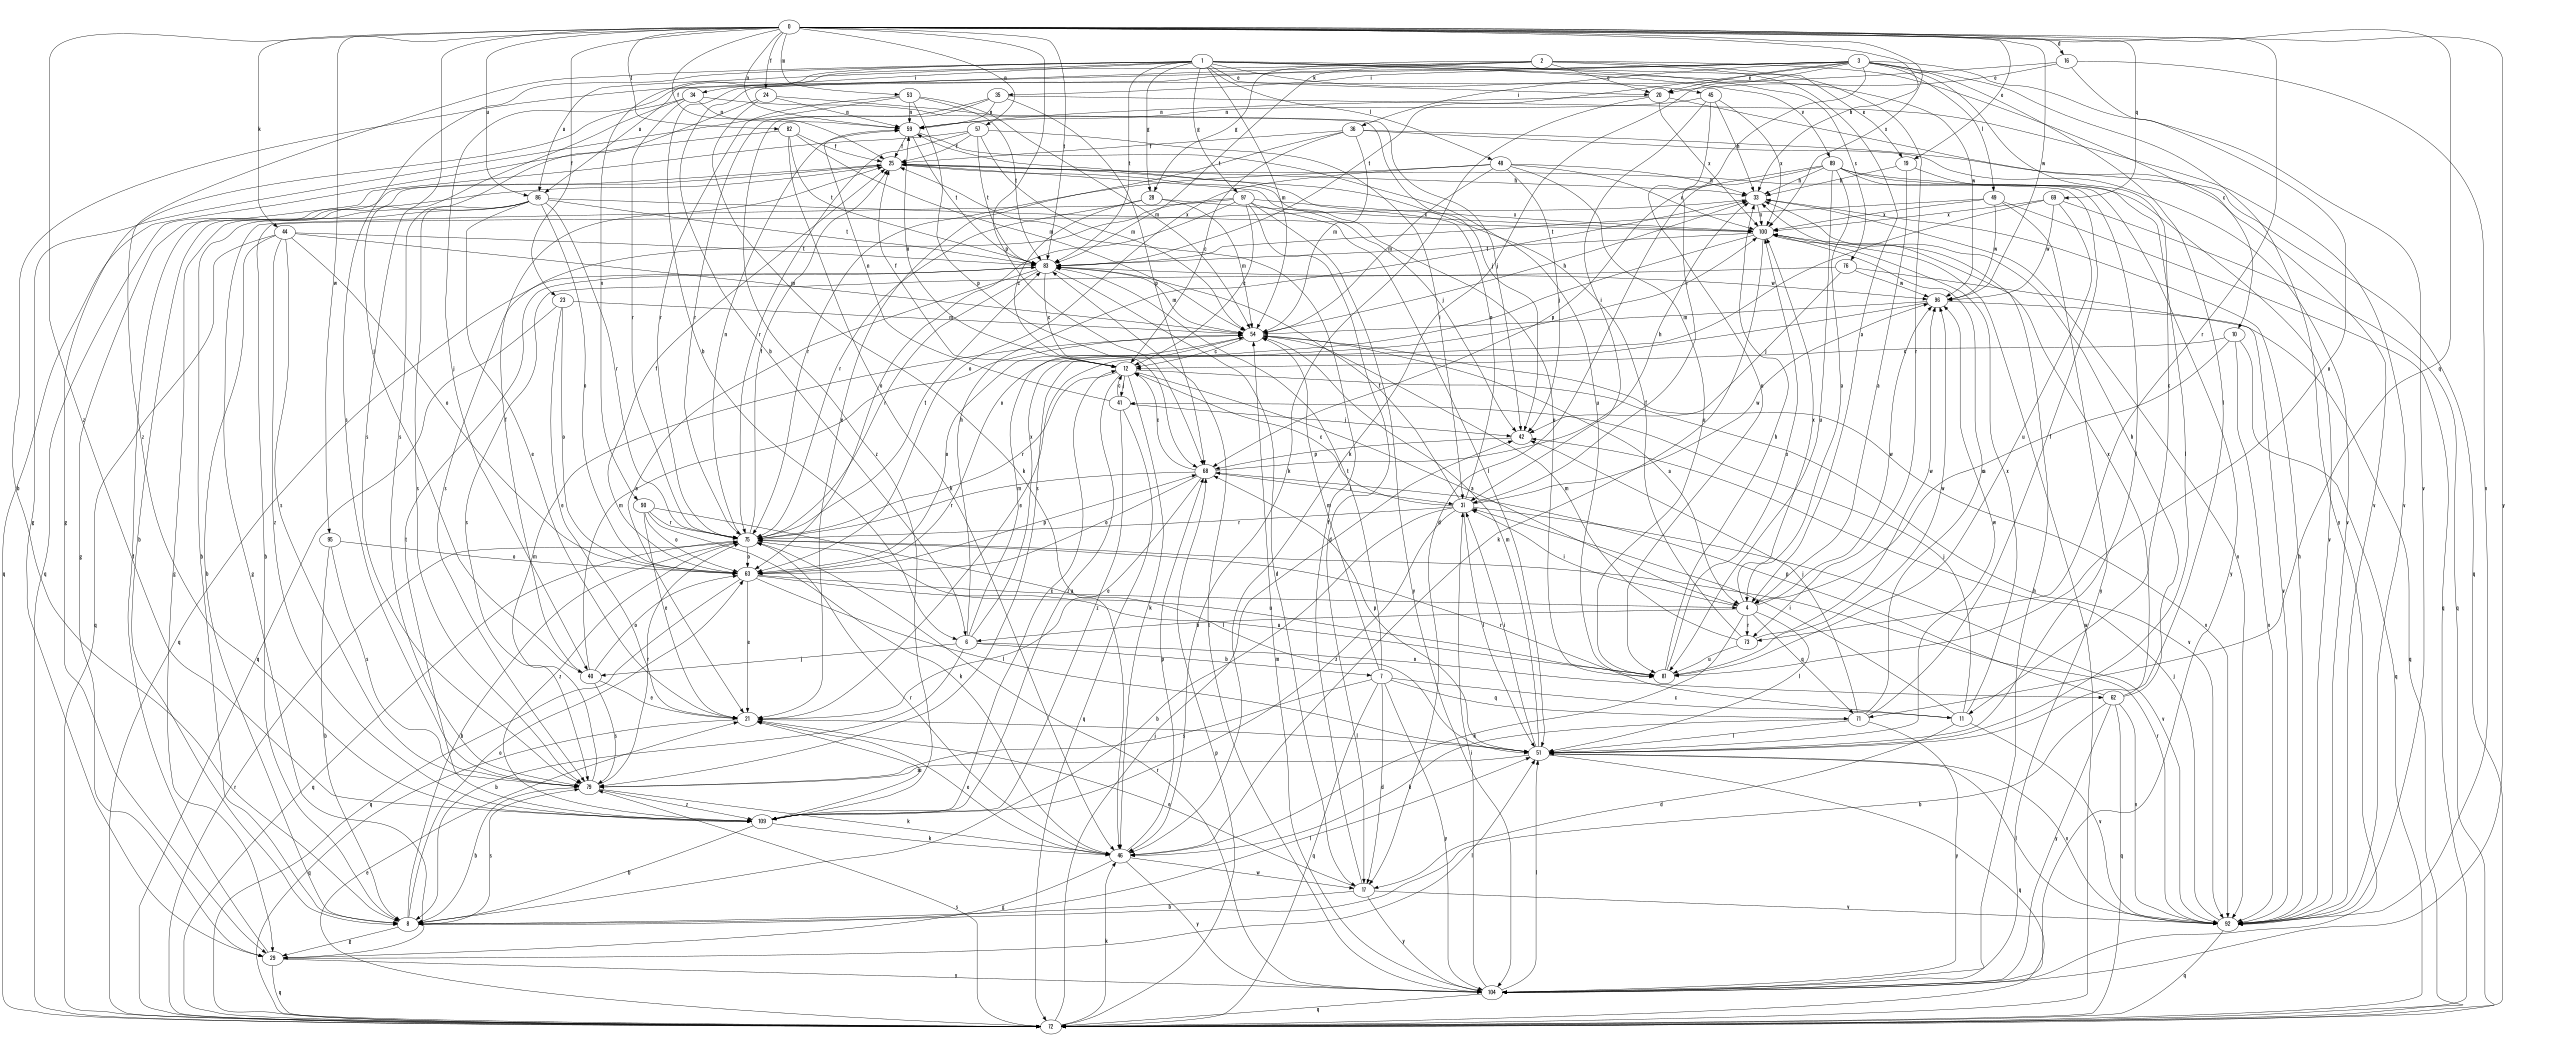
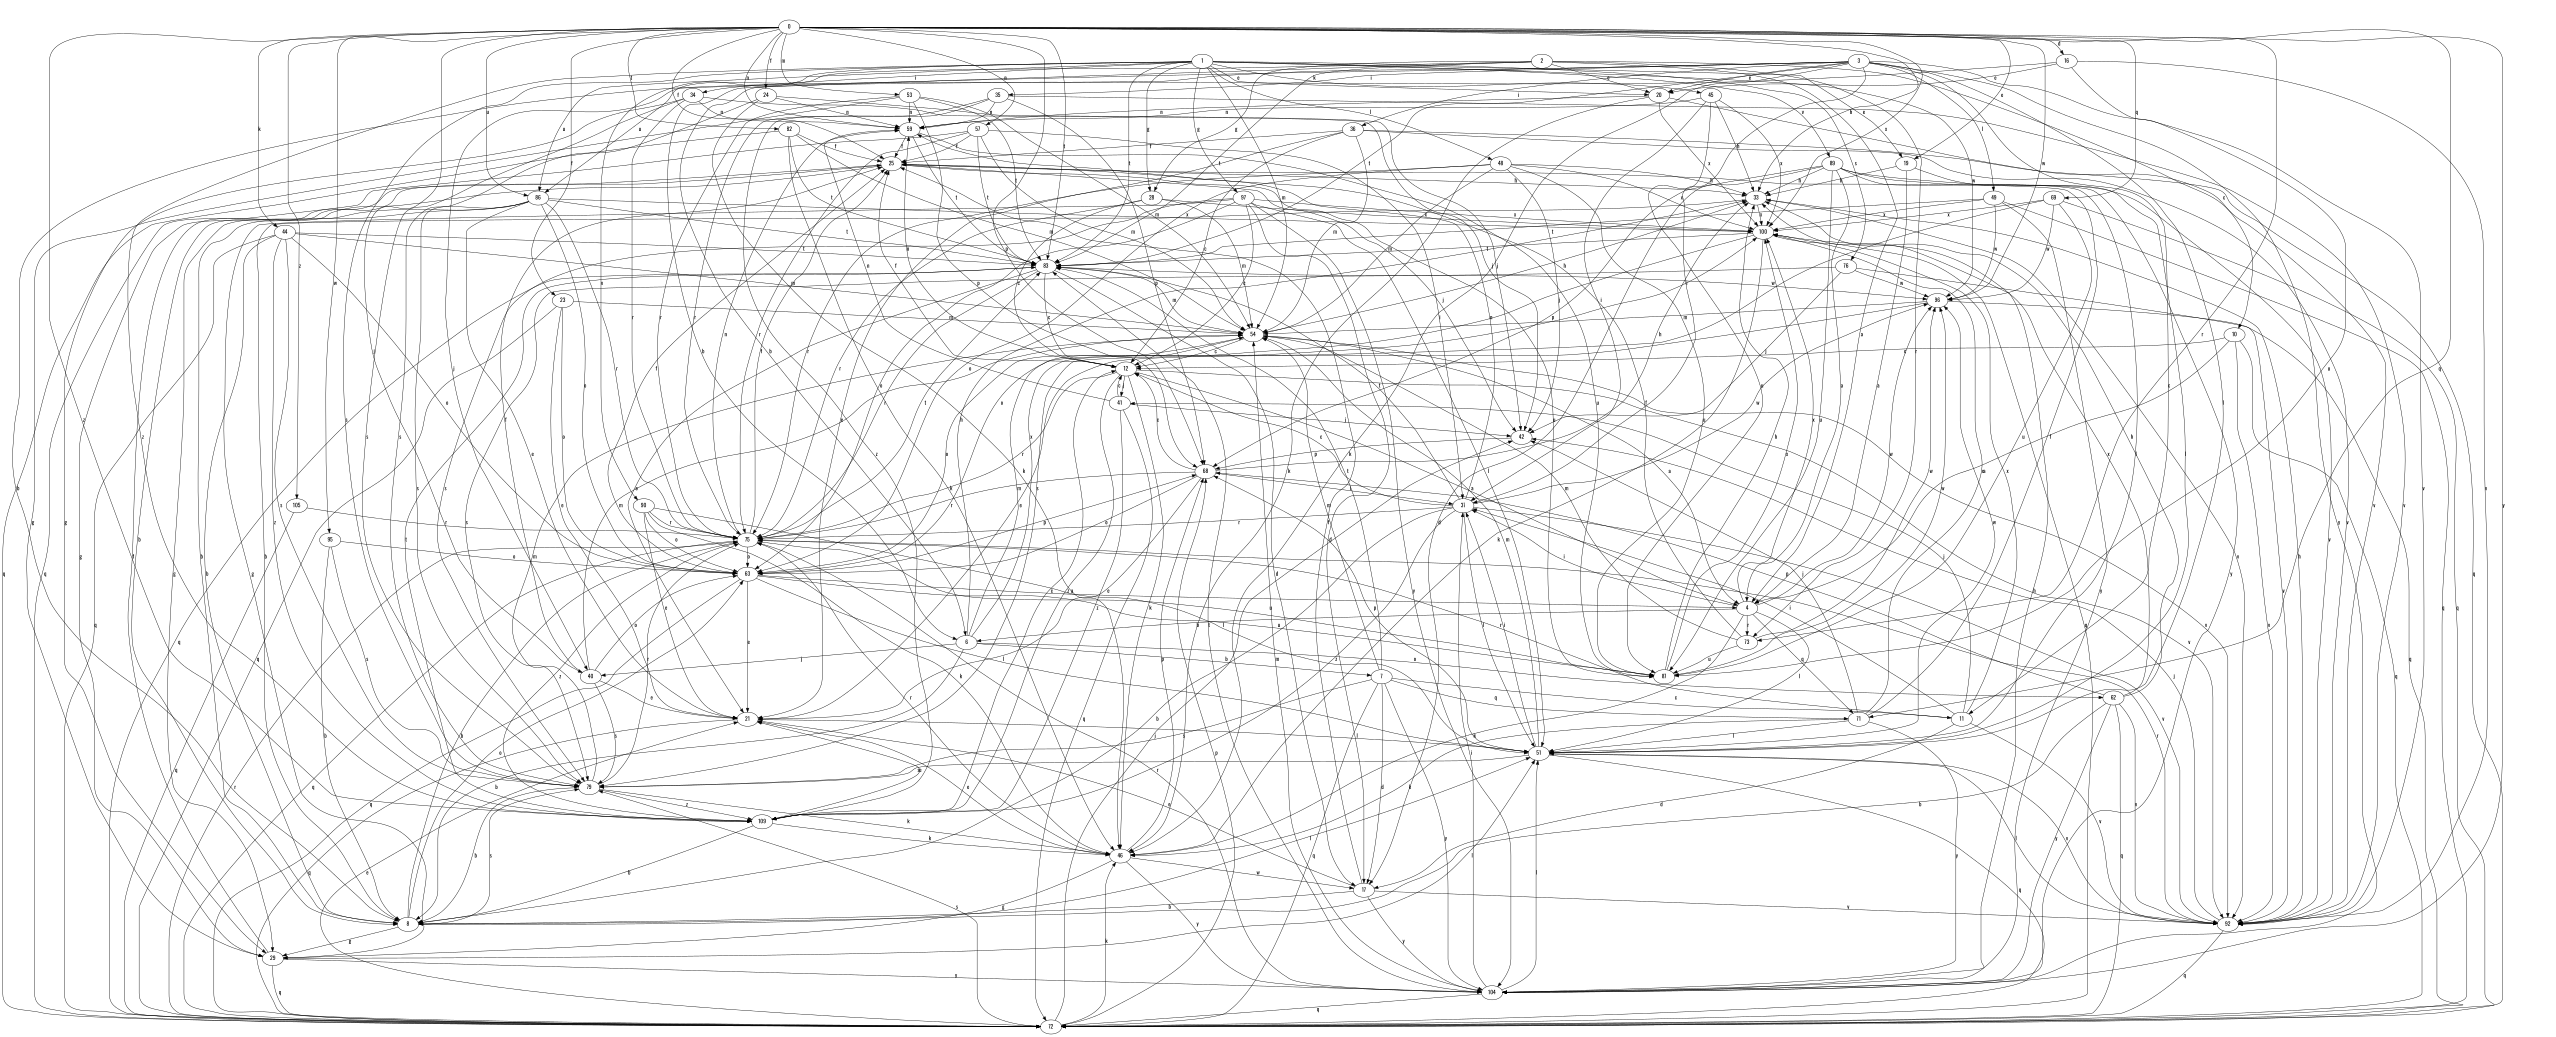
none -> (297, 506)
(2086, 625) -> (2086, 625)
